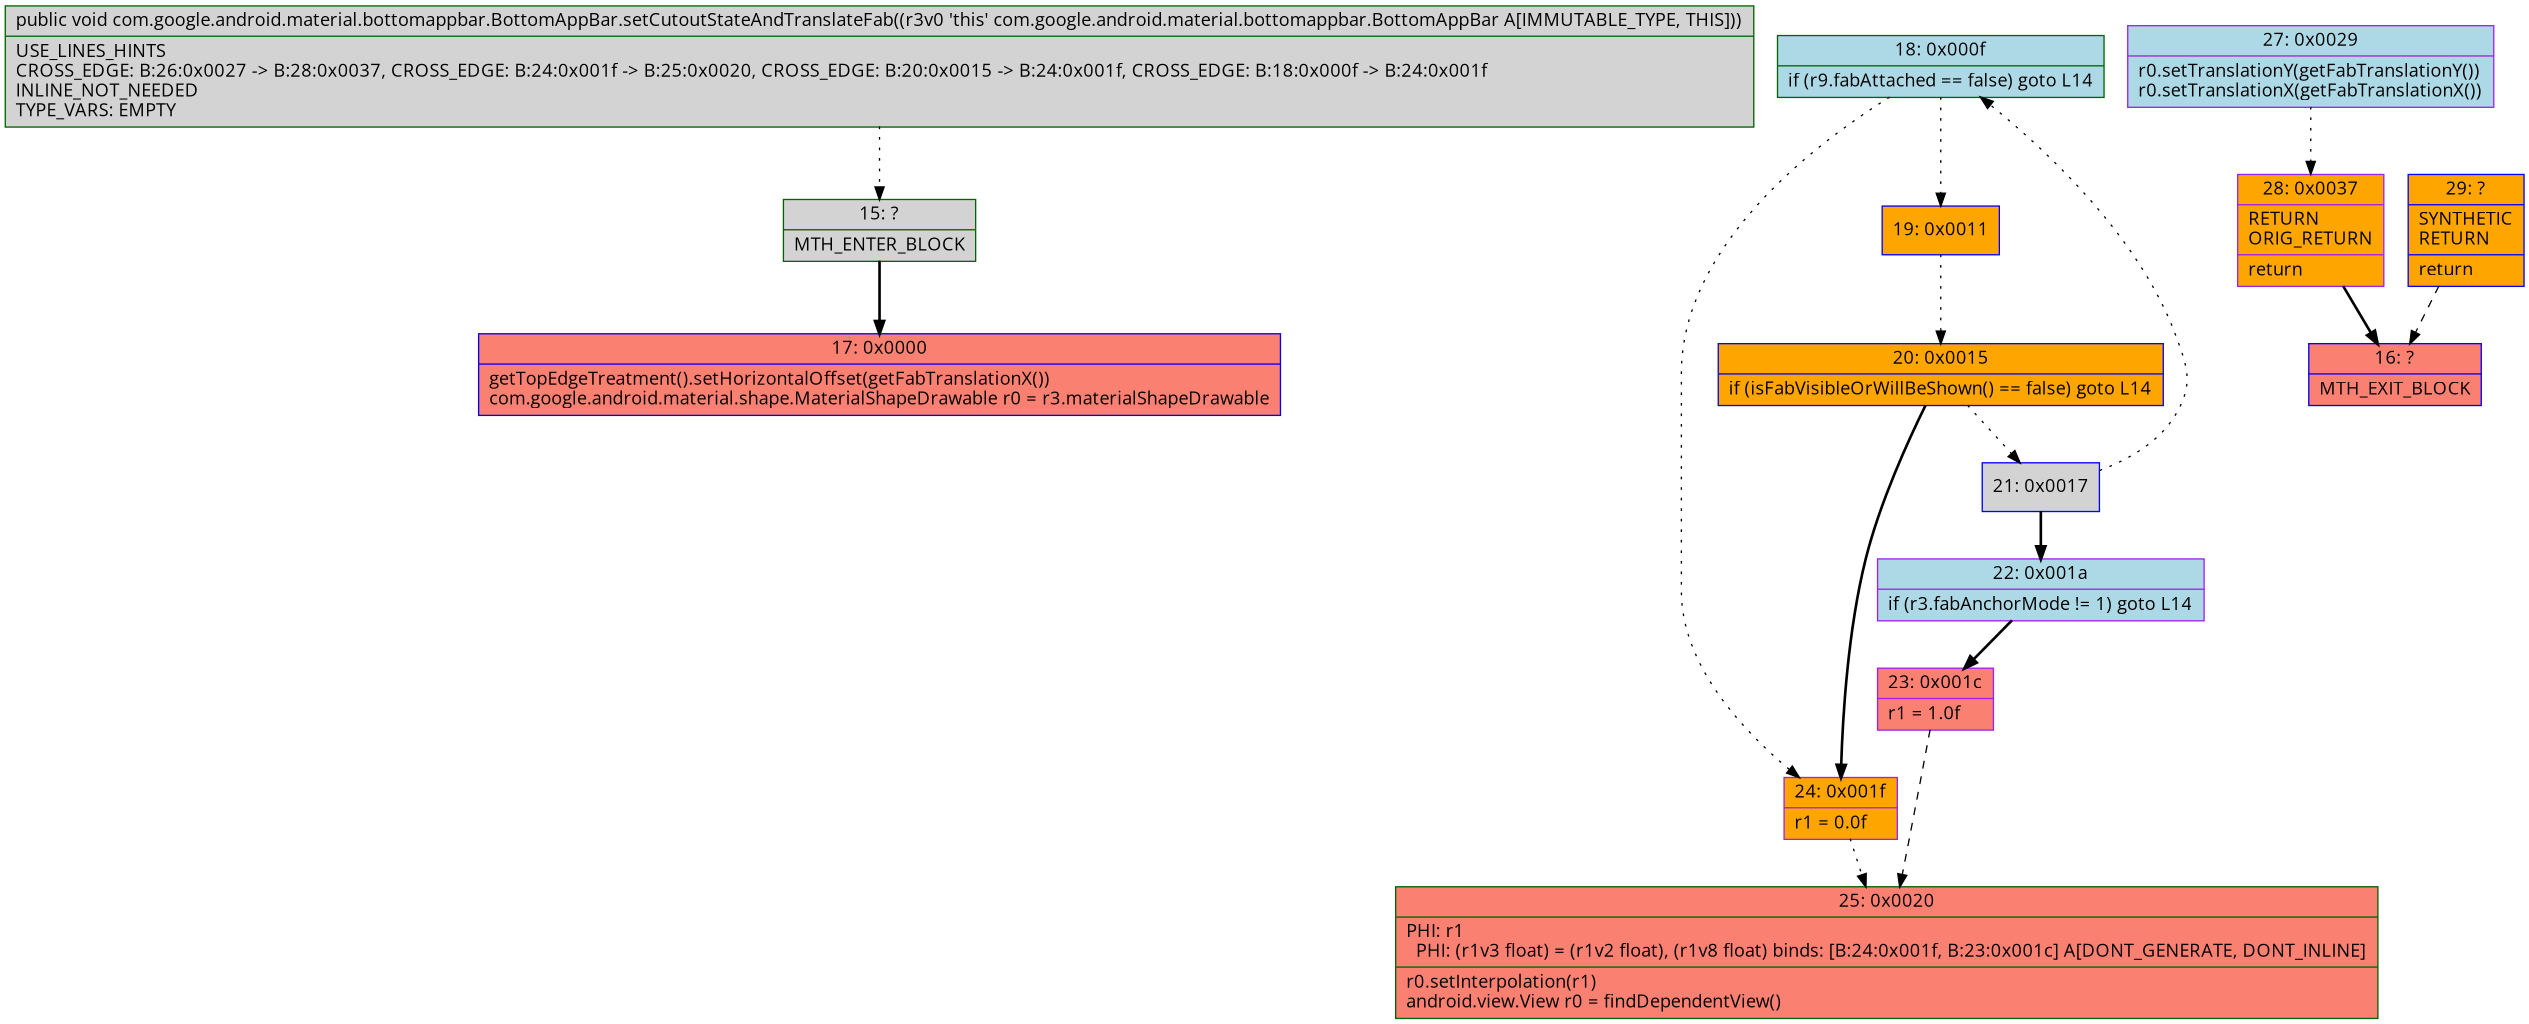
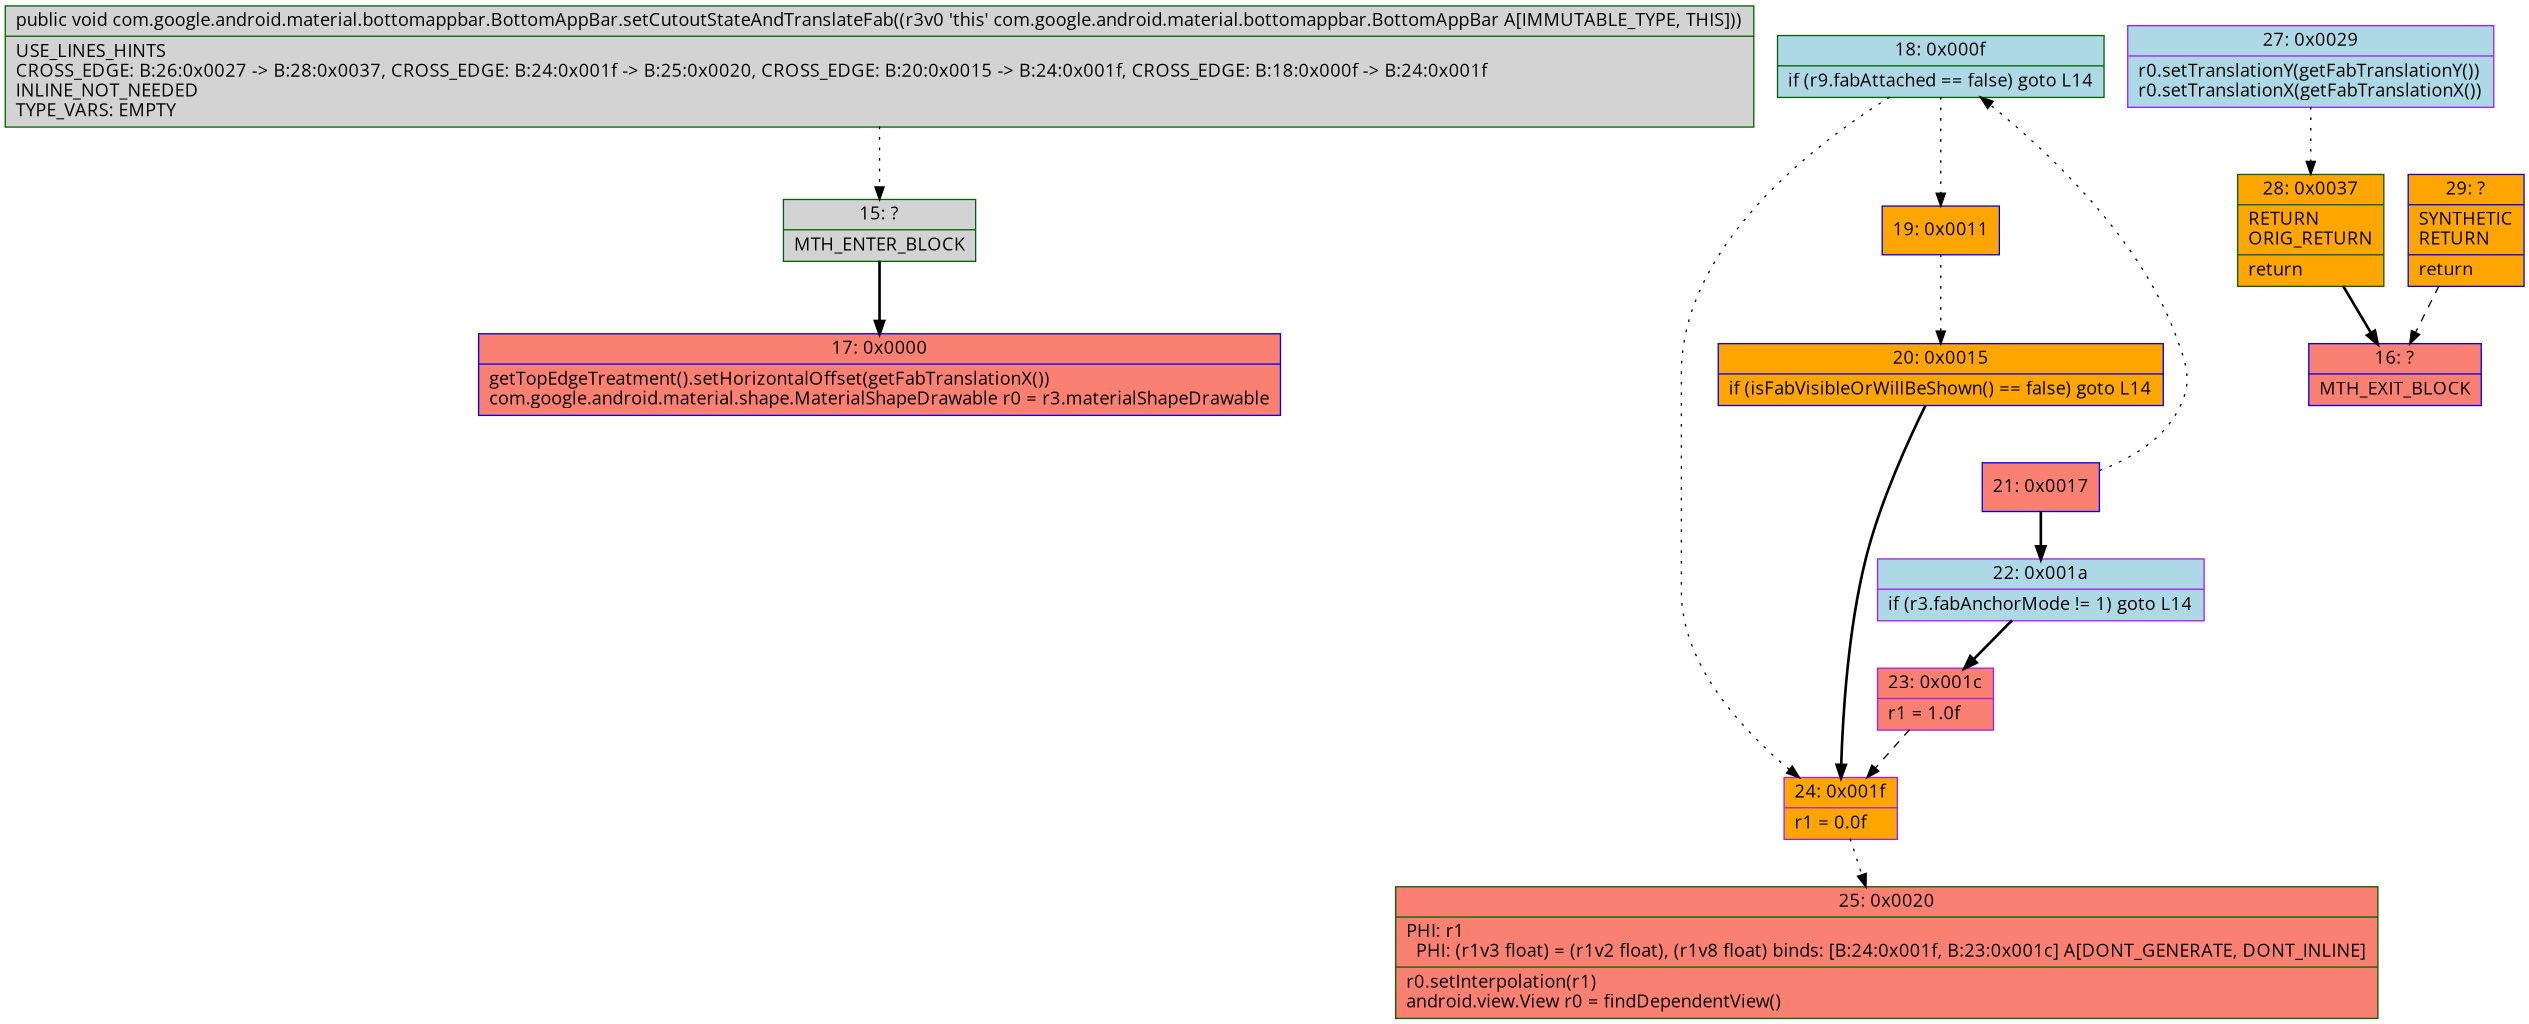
(2311, 230) -> (2311, 230)
(1989, 429) -> none
(2041, 487) -> (2041, 487)
(1916, 802) -> (1892, 749)
